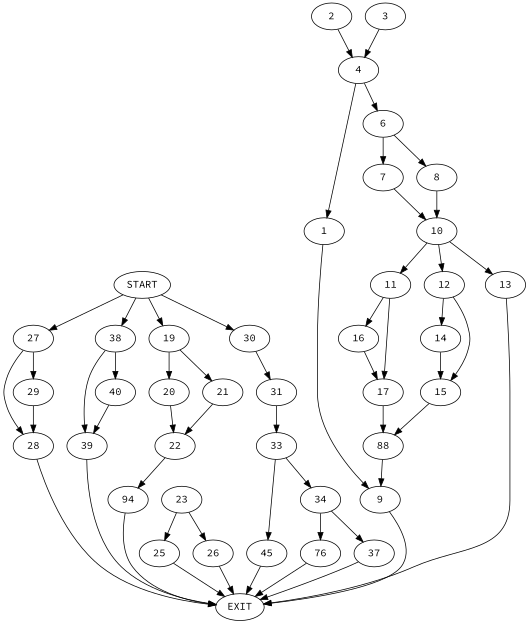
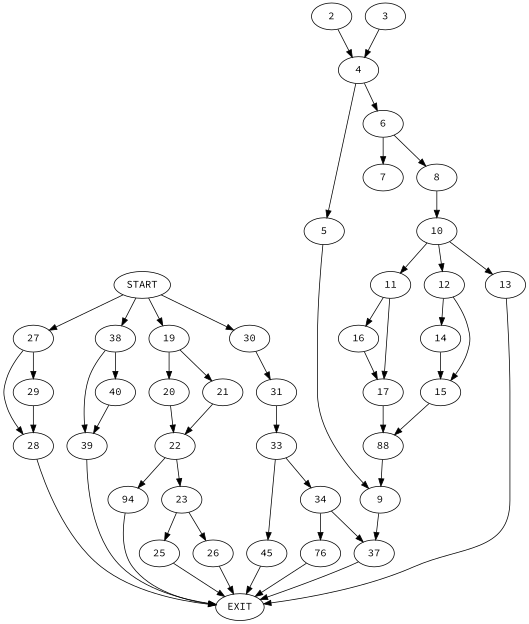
(407, 202) -> none
(324, 231) -> (324, 231)
none -> (178, 469)
(402, 566) -> (378, 523)
